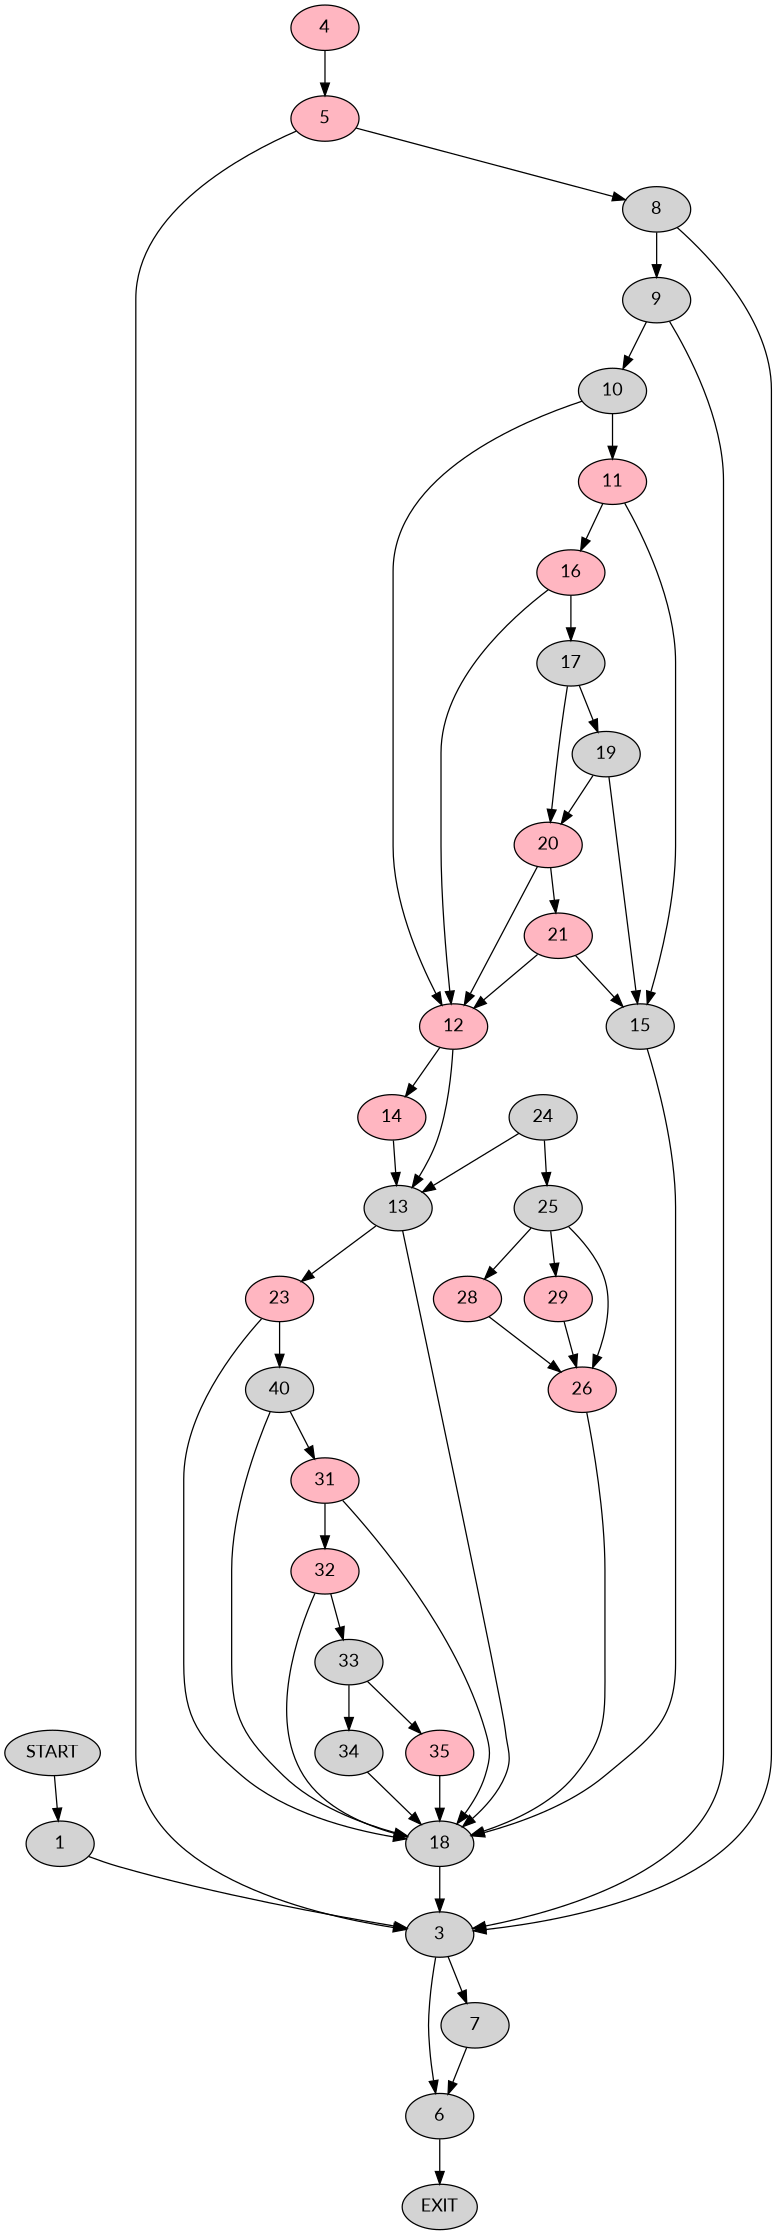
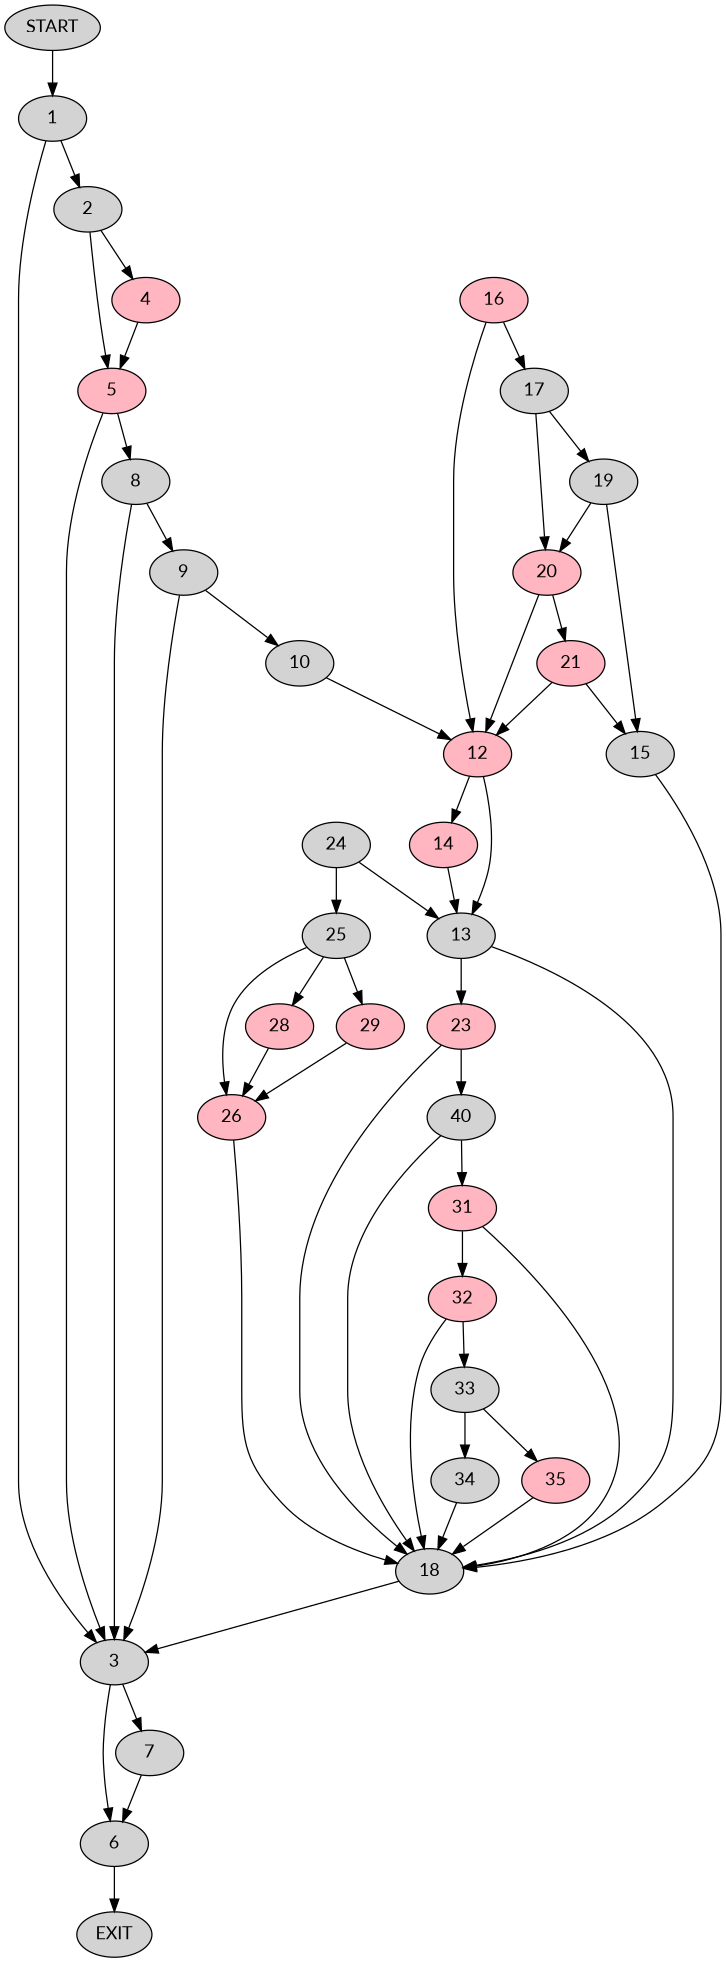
none -> (88, 209)
(613, 482) -> none
